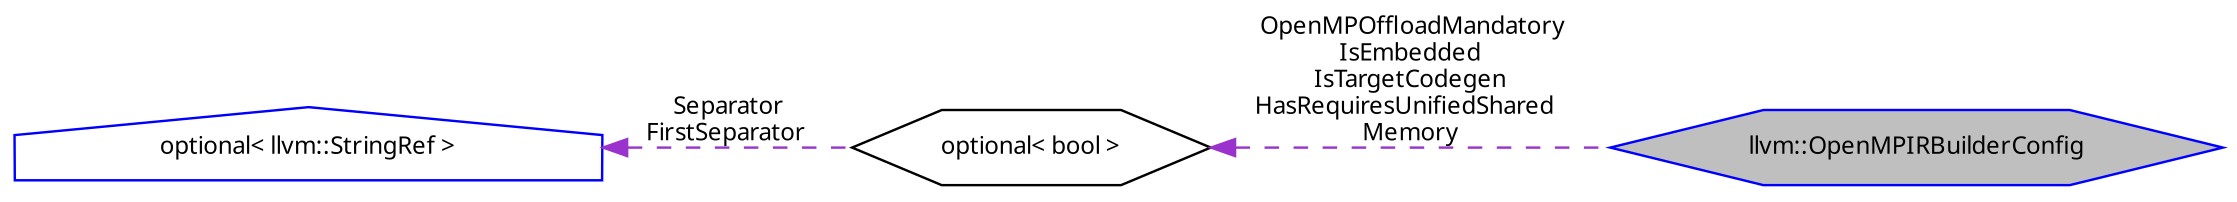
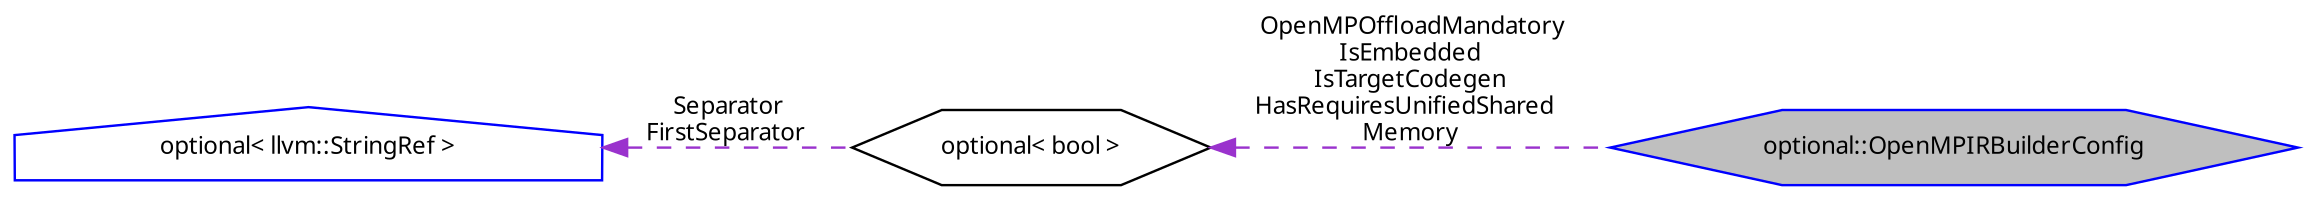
(1917, 148) -> (1954, 148)
